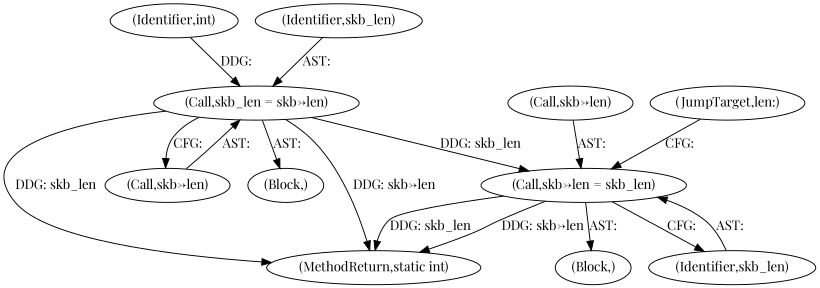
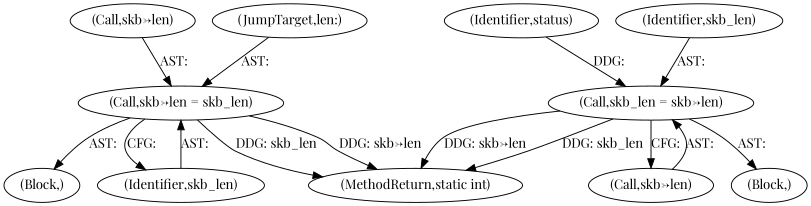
(174, 21) -> (521, 21)
(415, 143) -> none
(682, 144) -> (258, 62)
